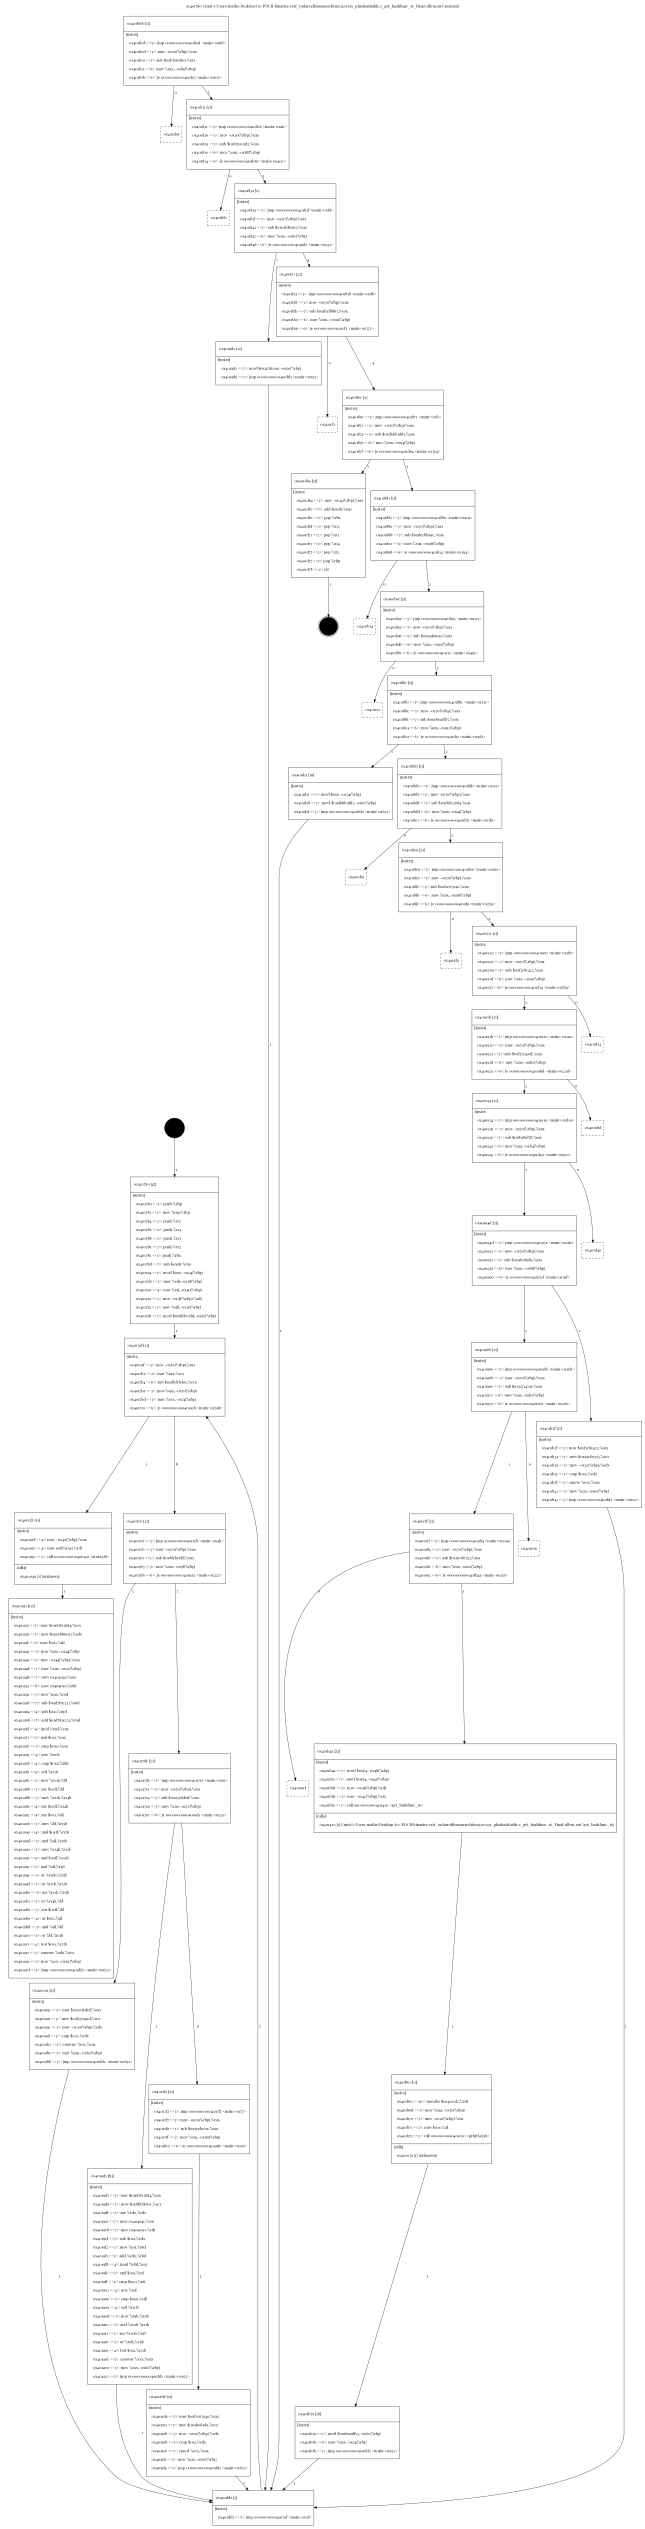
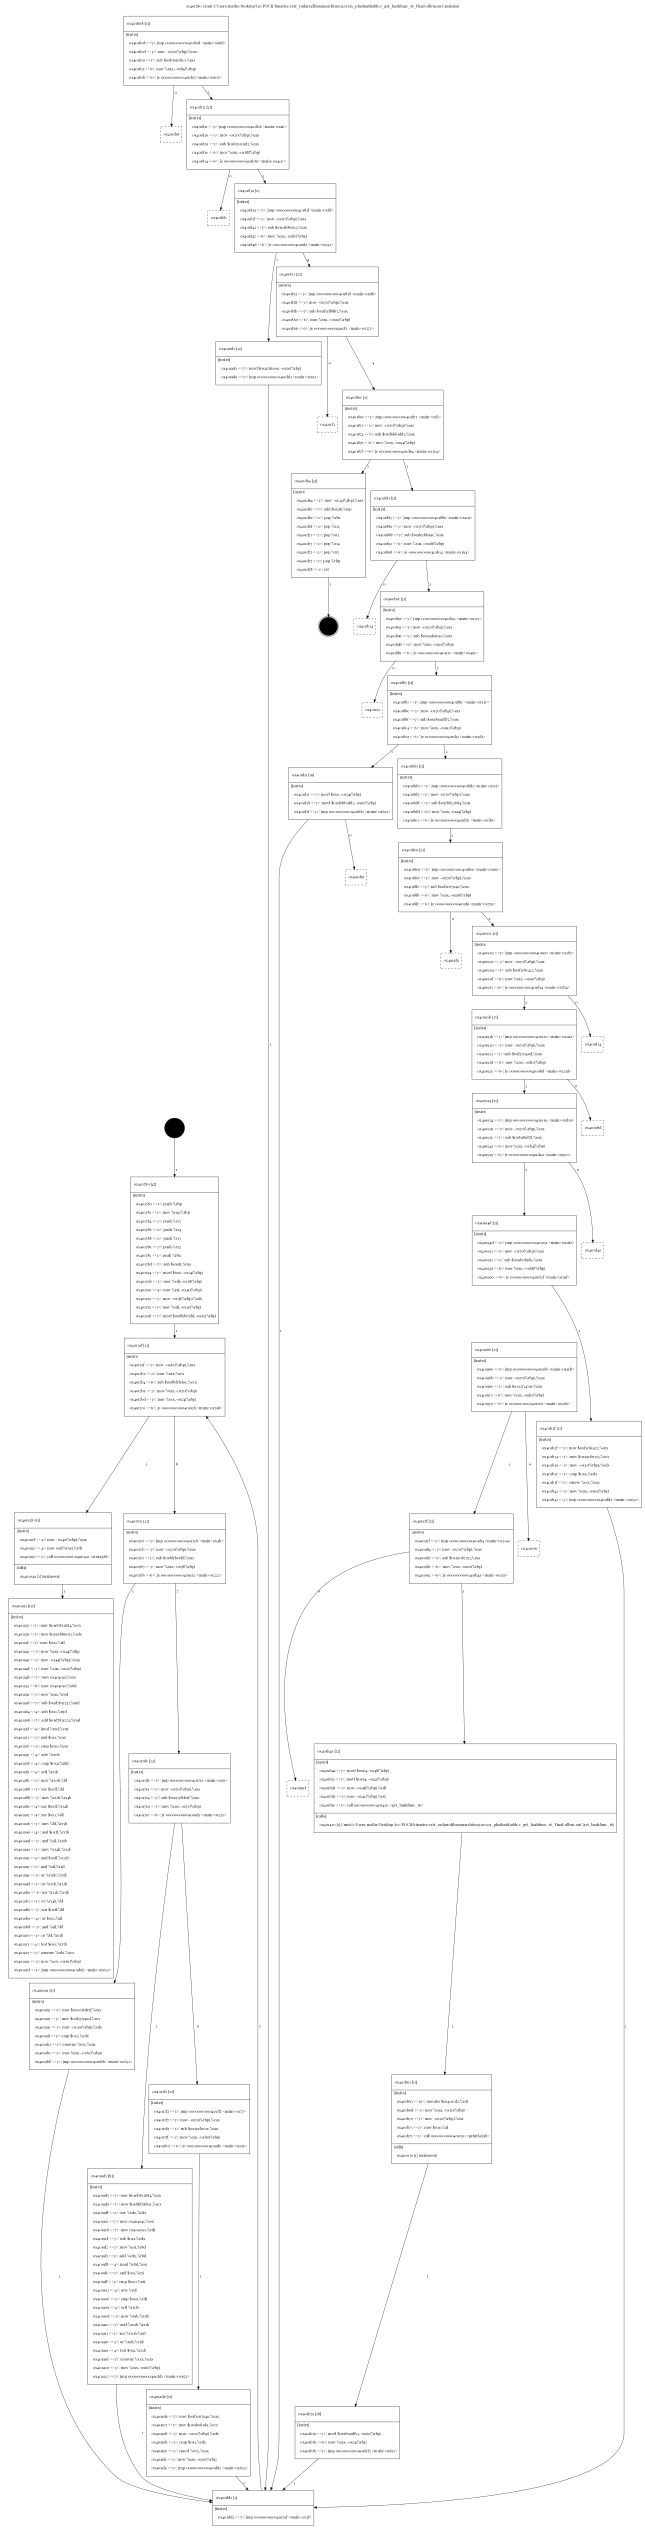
(389, 848) -> (350, 843)
(524, 1312) -> none
